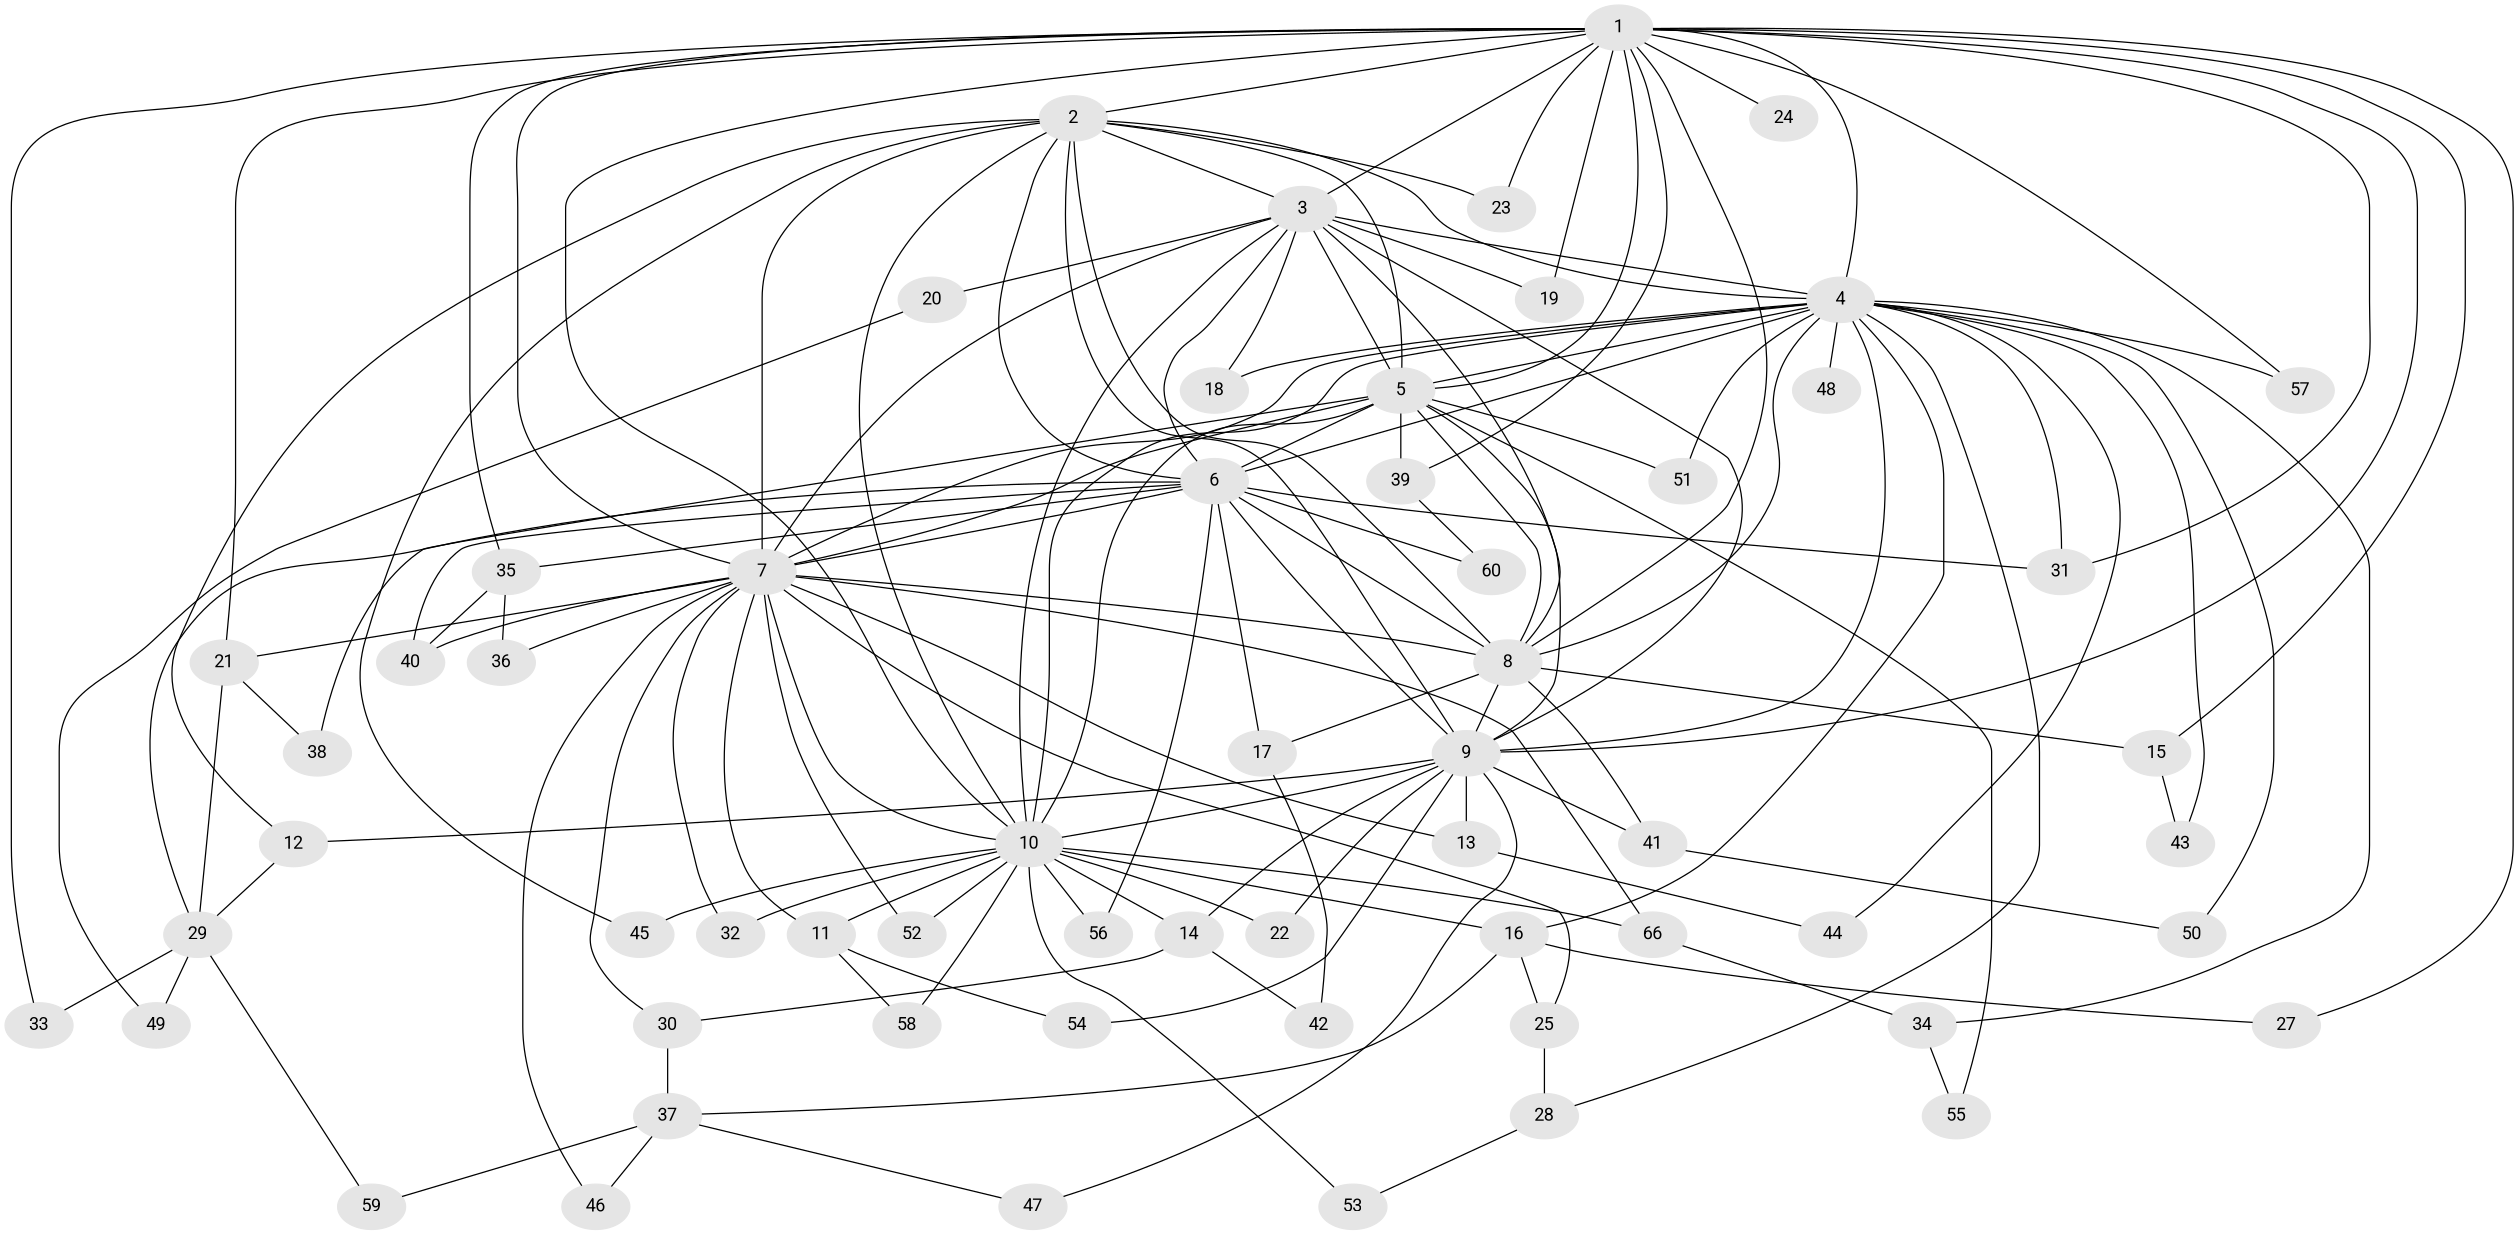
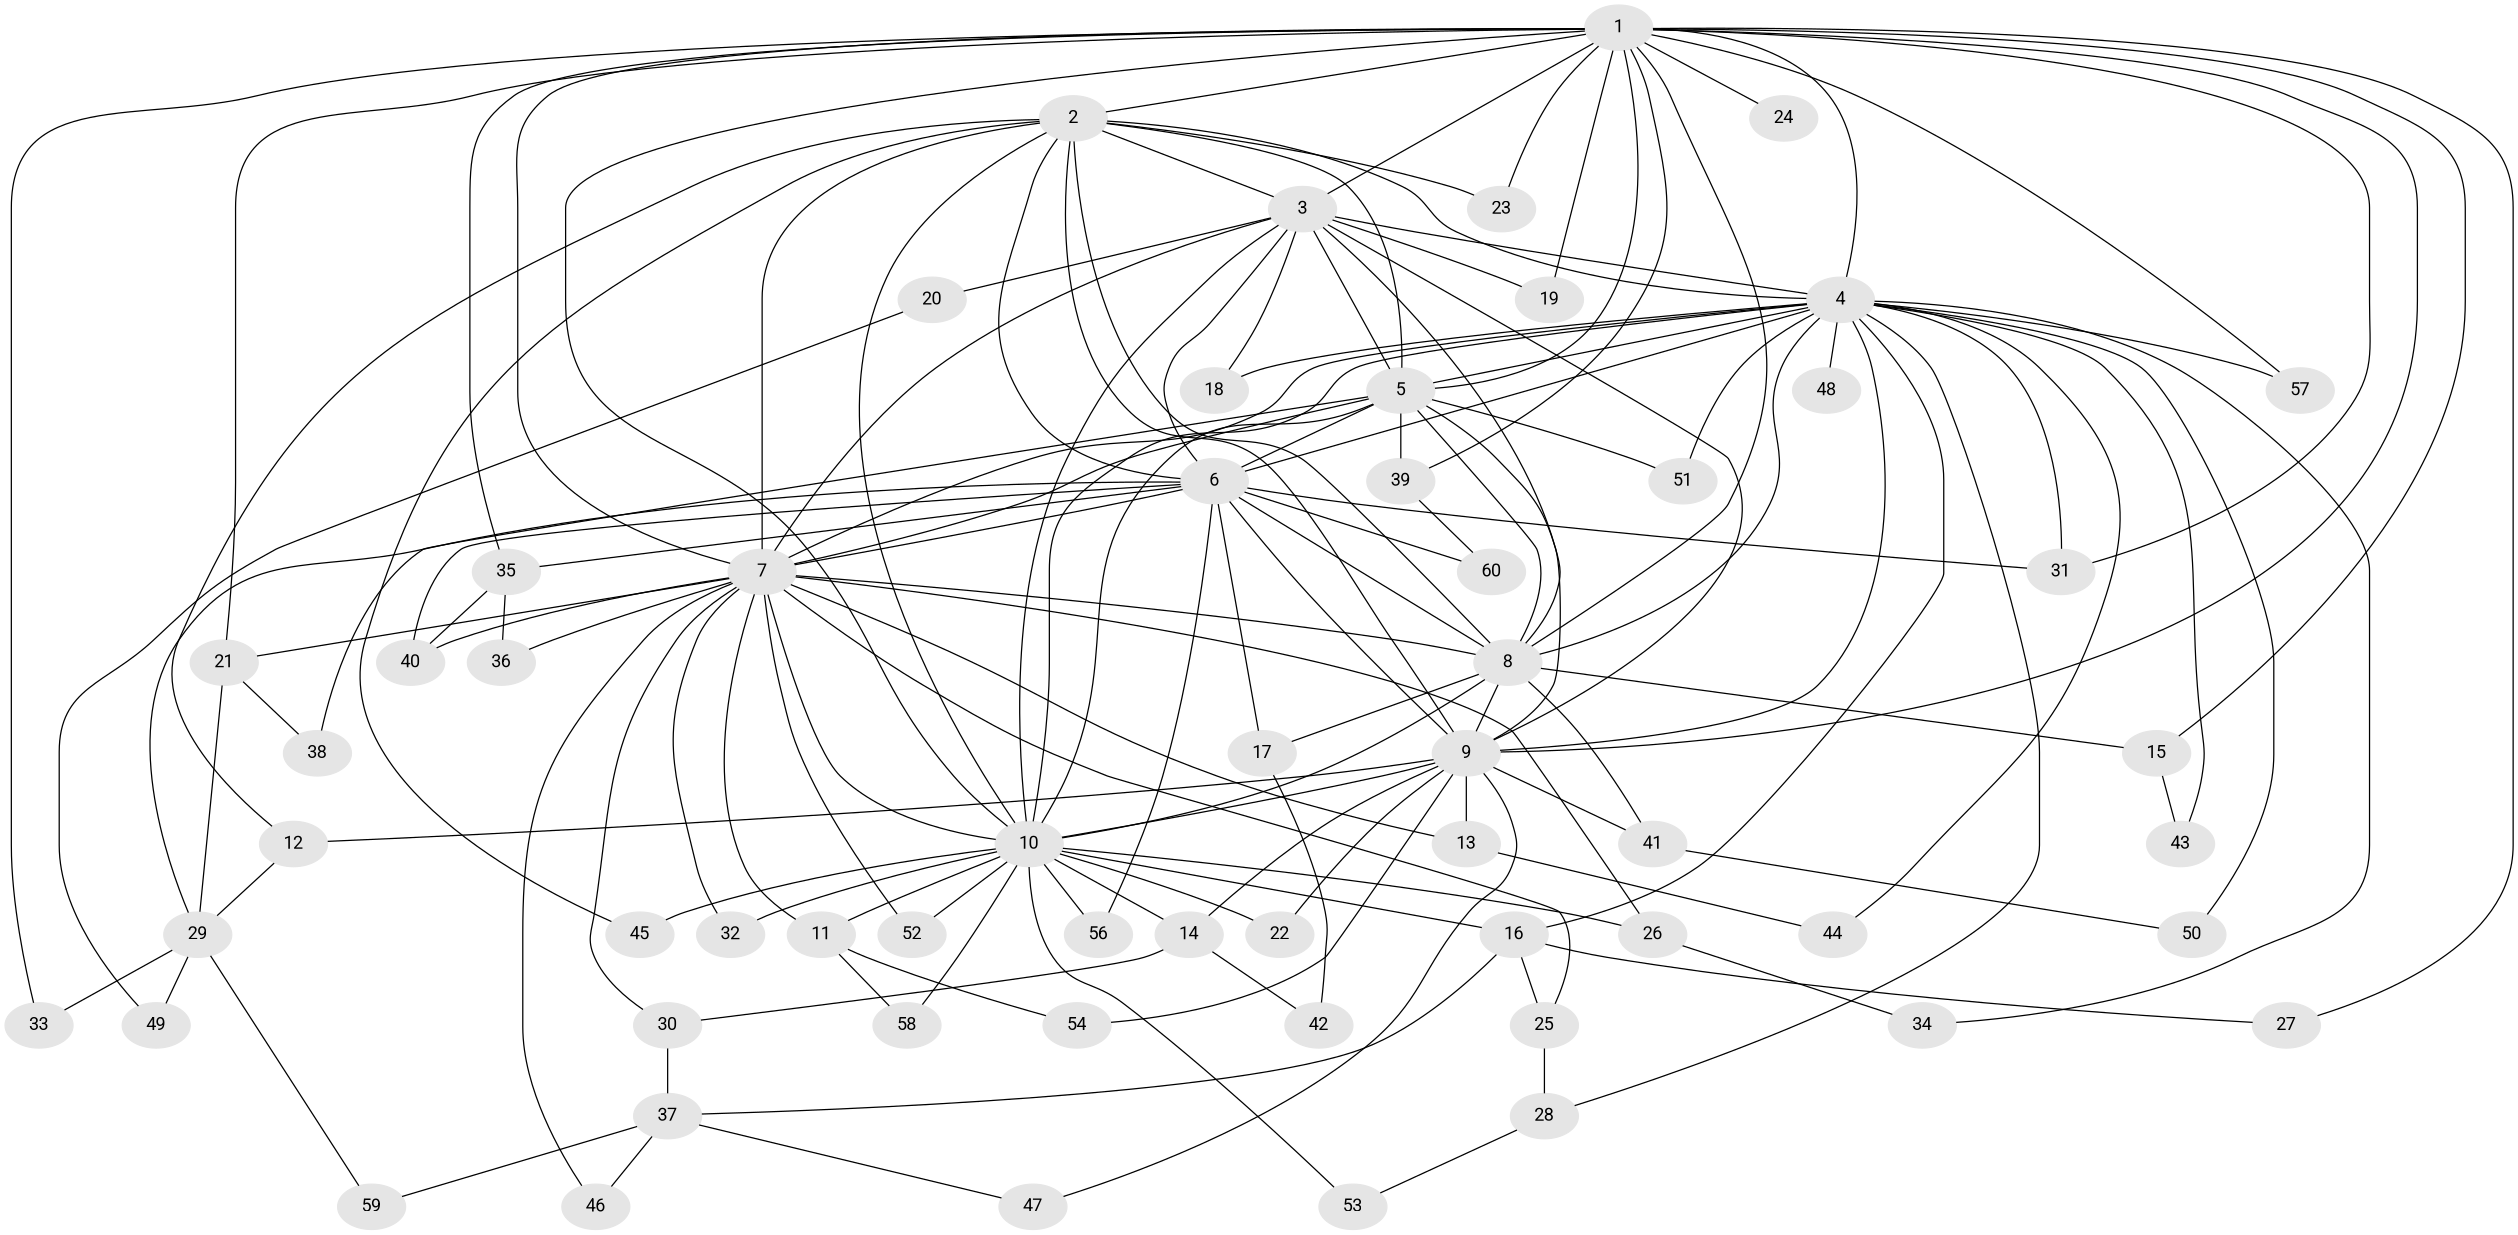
none -> (1336, 764)
(1653, 935) -> (1653, 935)
(1956, 1116) -> none
